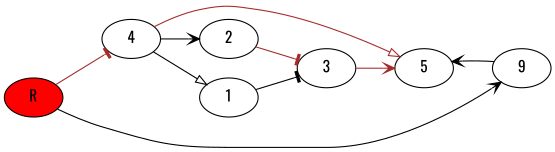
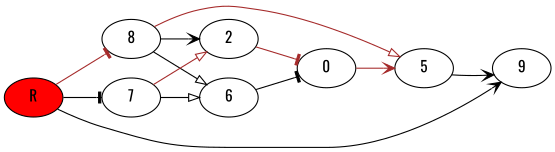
(131, 39) -> (131, 39)
(478, 61) -> (467, 75)
(327, 68) -> (327, 68)
none -> (131, 98)
(229, 98) -> (229, 98)
